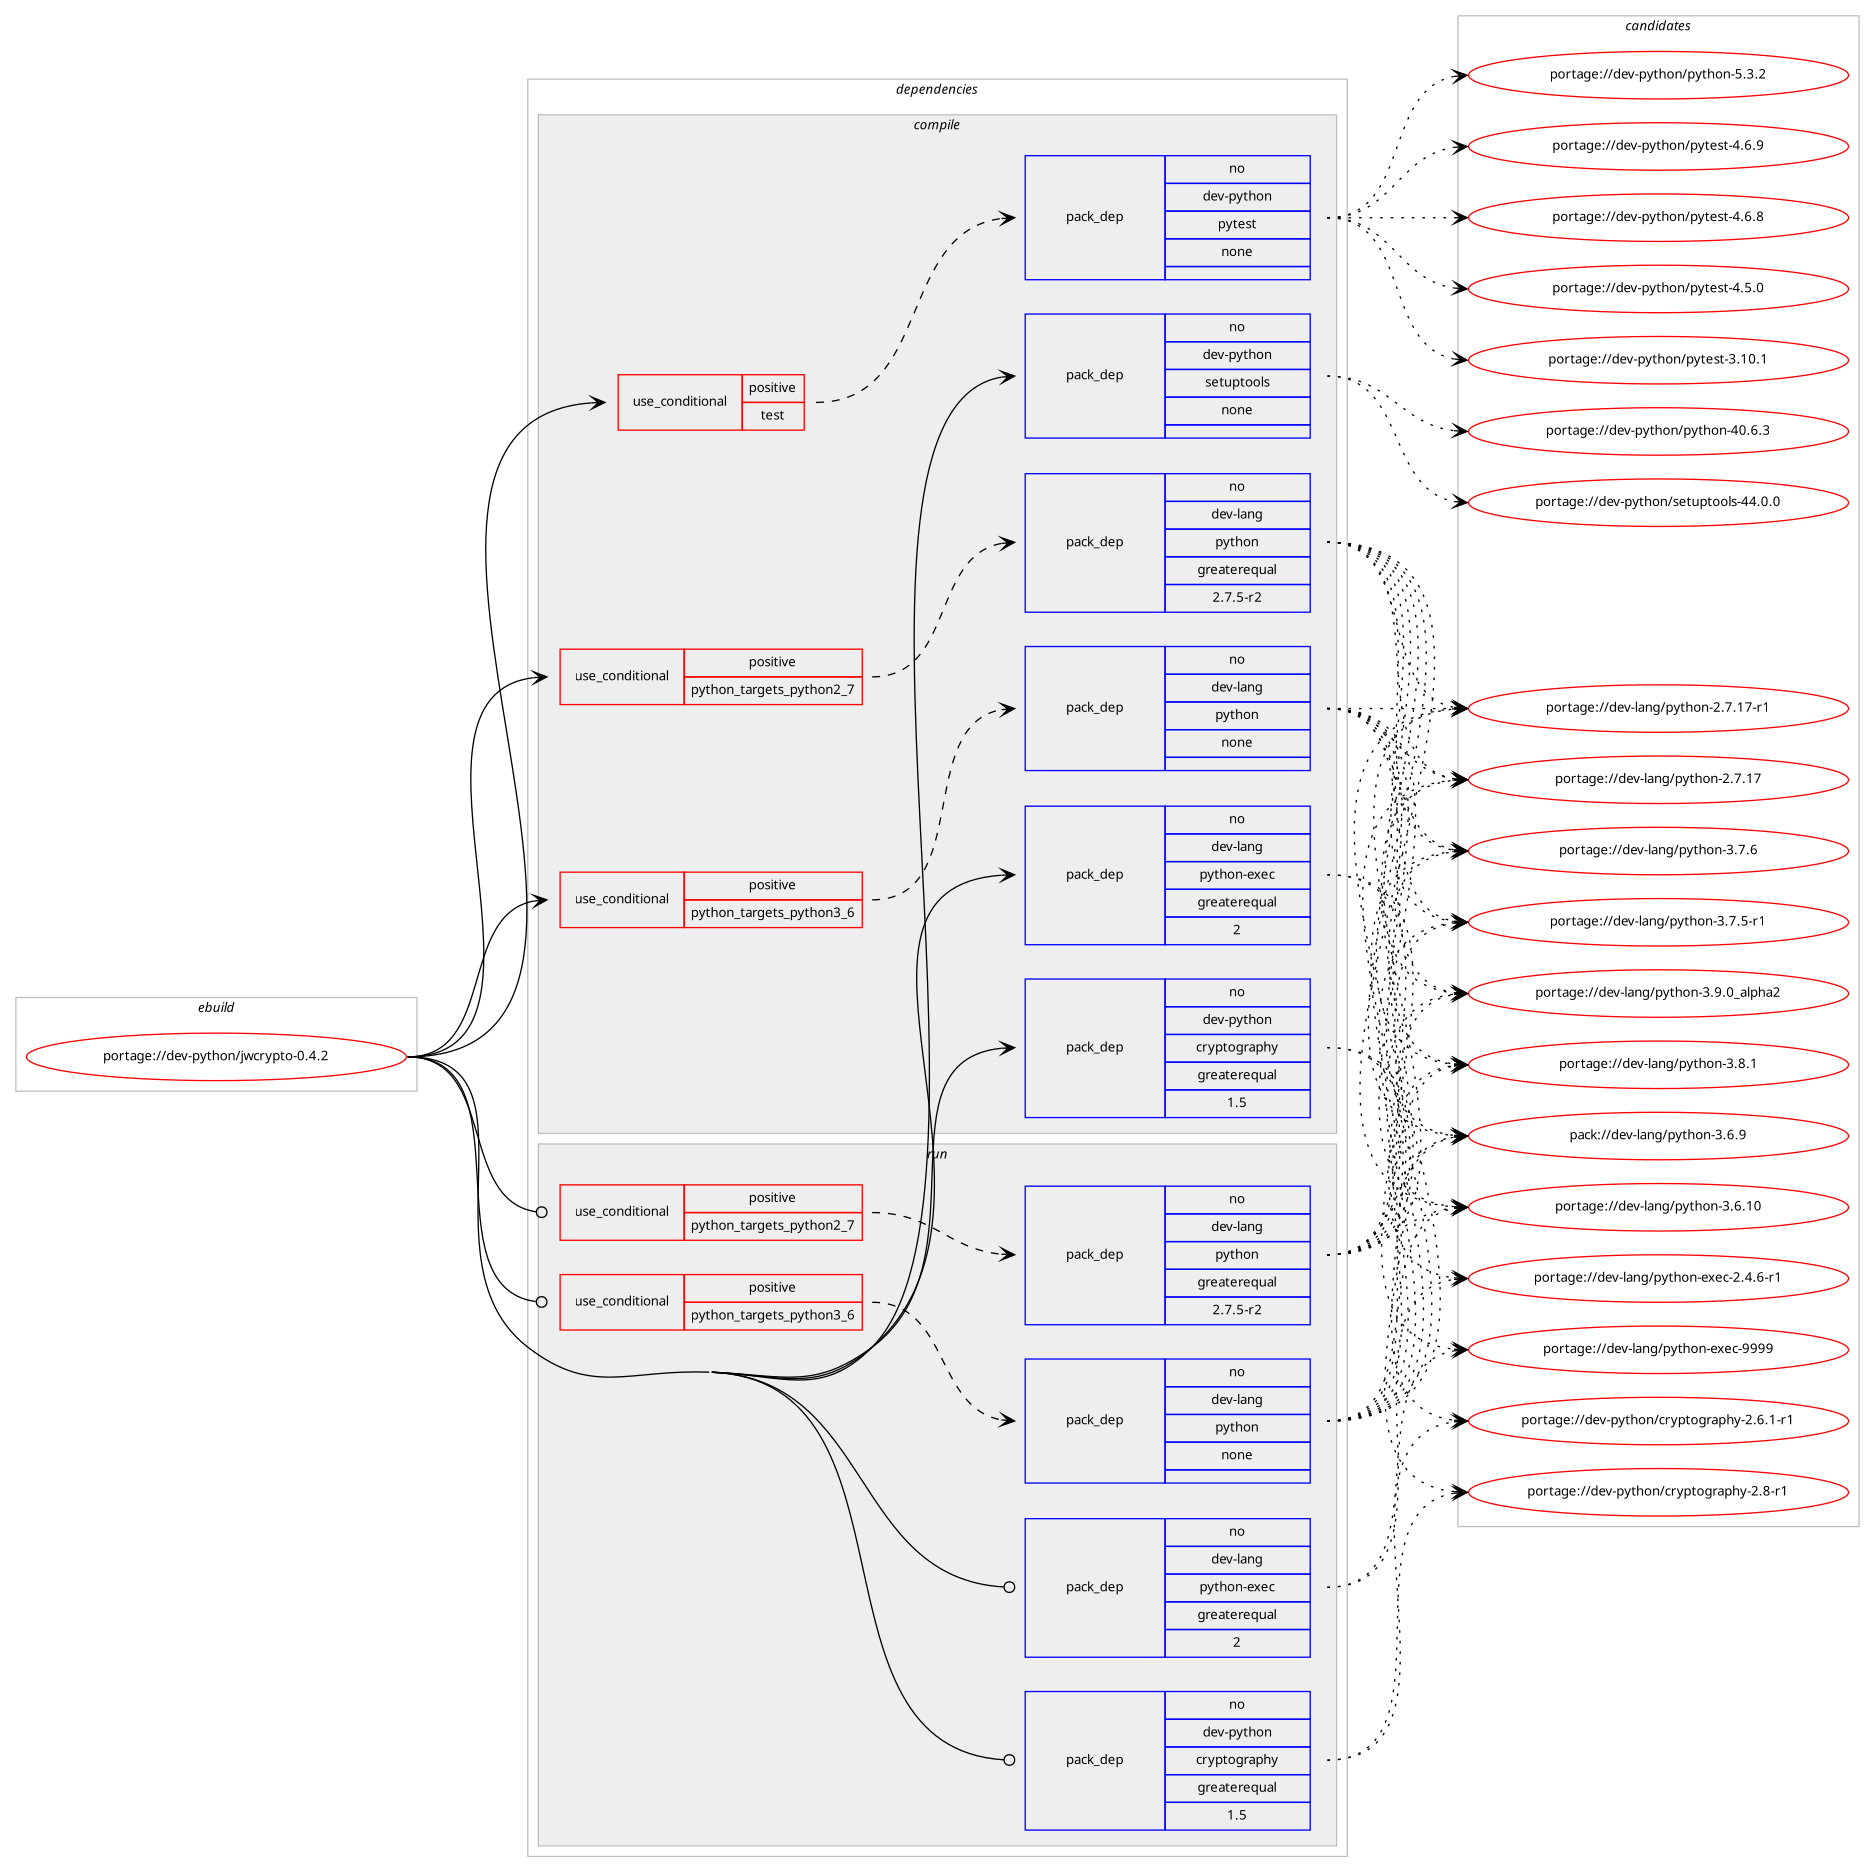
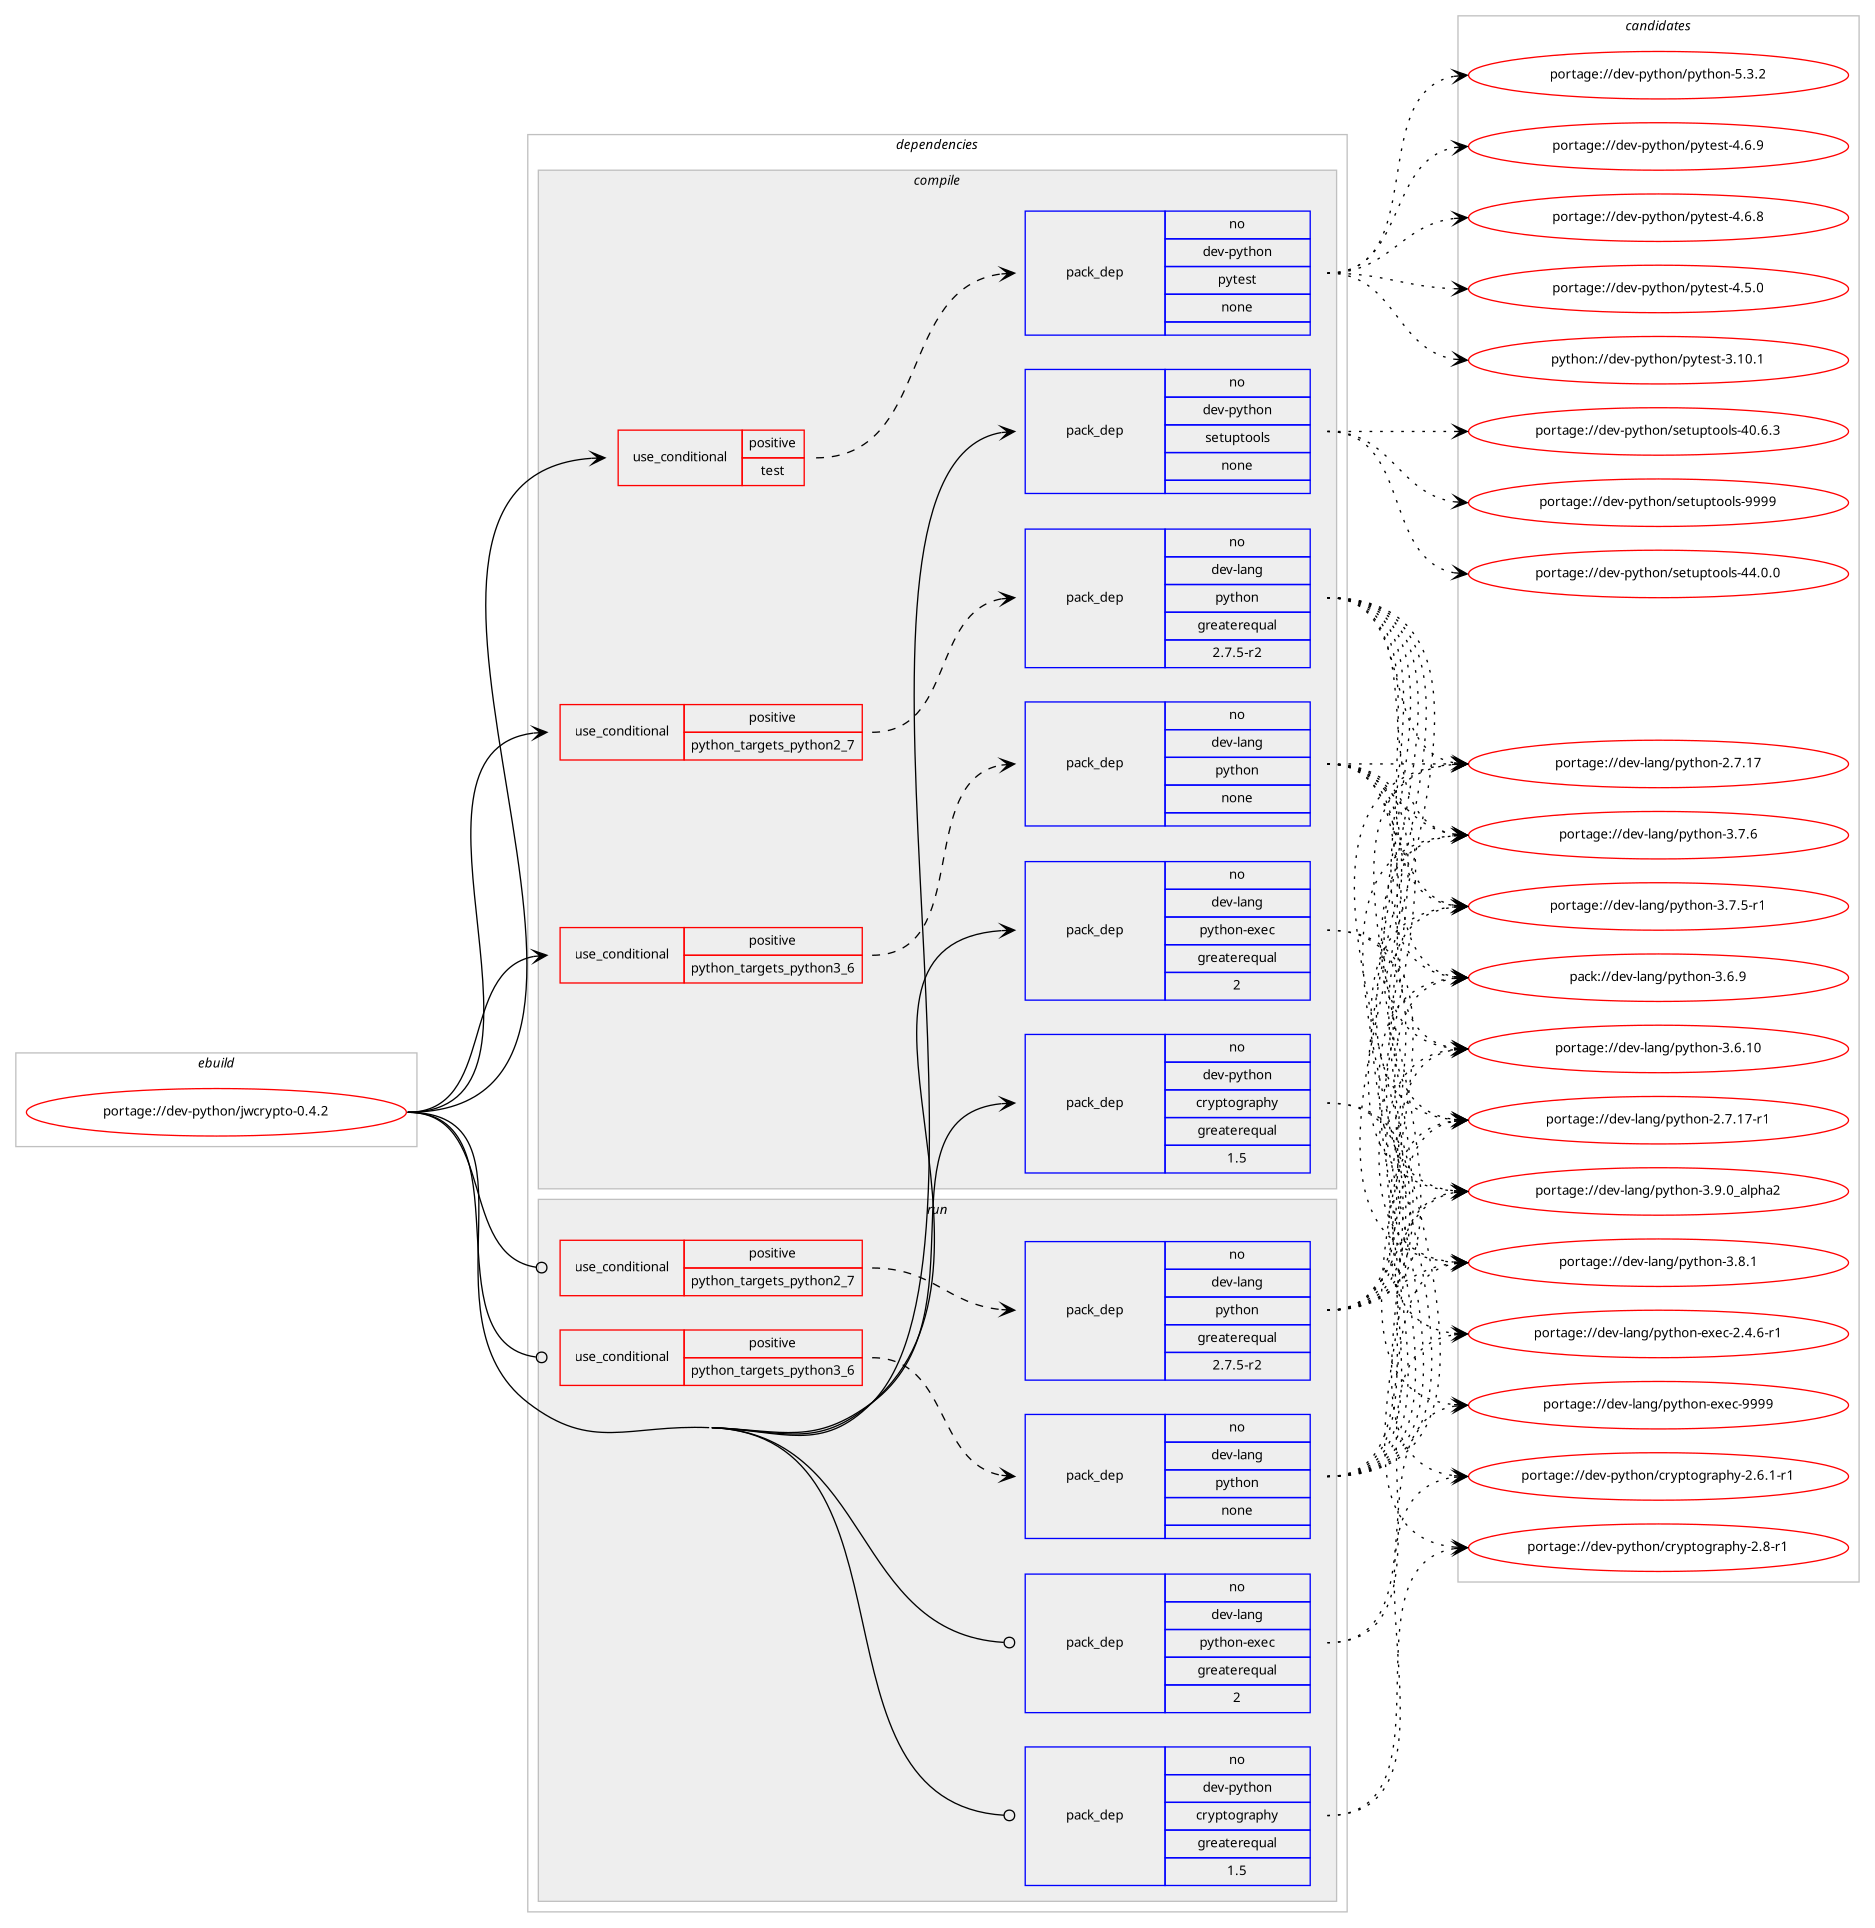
(1659, 360) -> (1659, 360)
(1659, 431) -> (1659, 431)
none -> (1659, 503)
